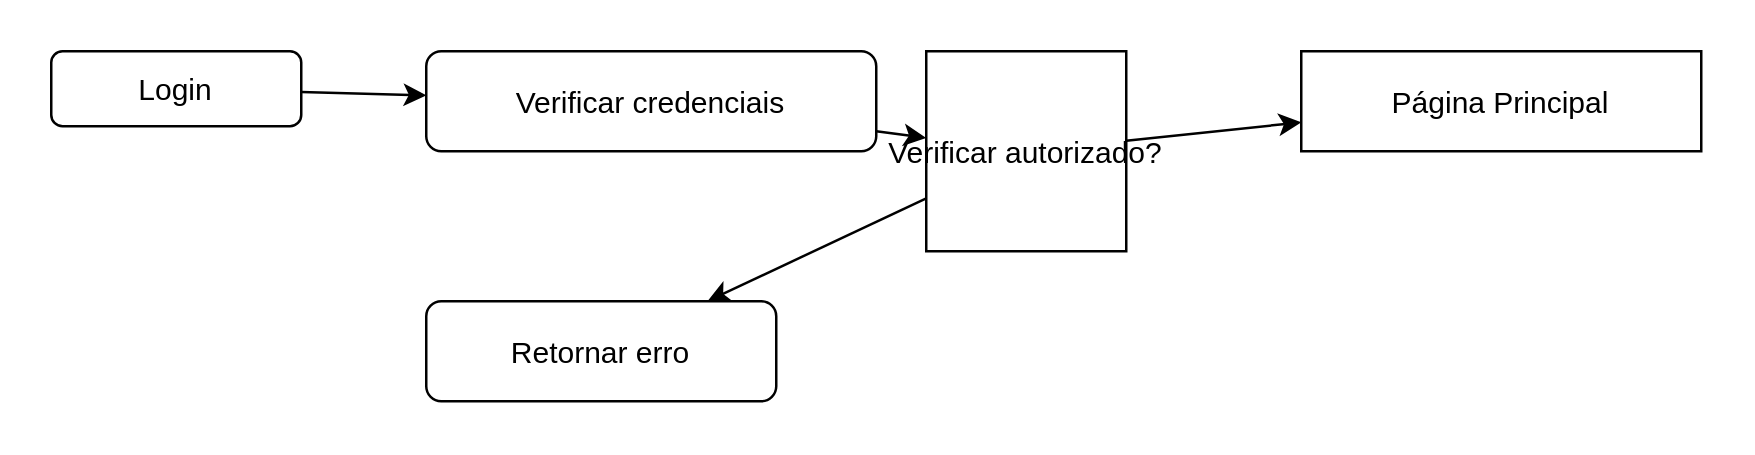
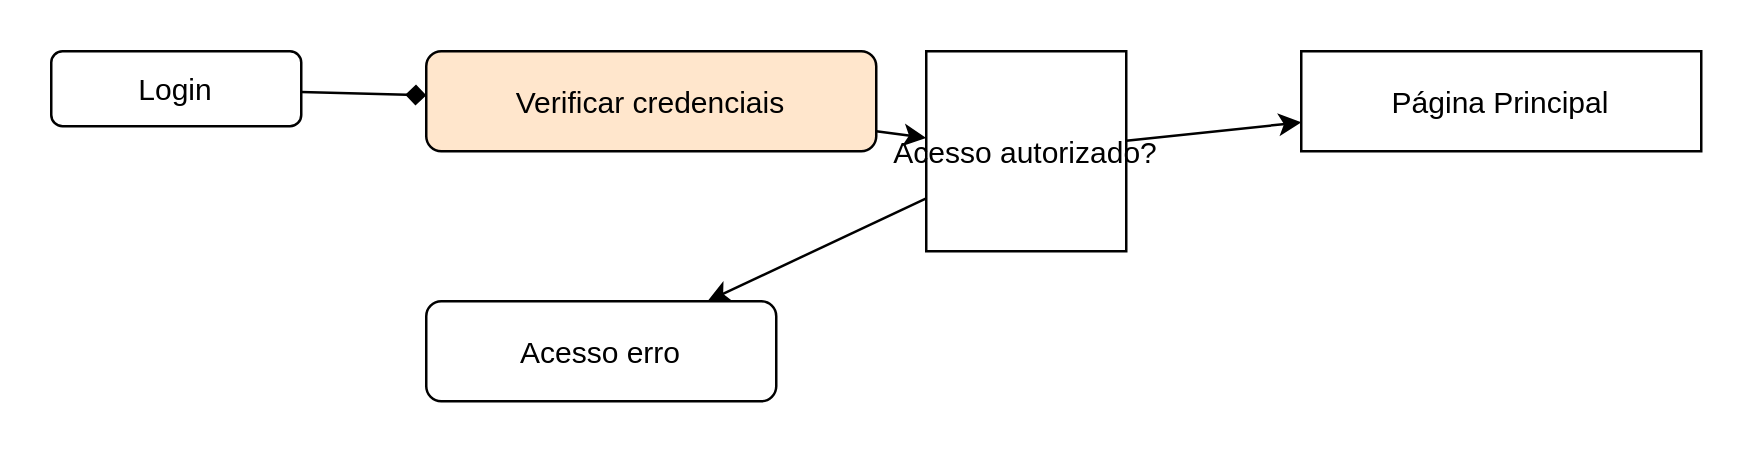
(407, 95) -> (406, 95)
(651, 101) -> (651, 101)
(1025, 153) -> (1025, 153)
(600, 353) -> (600, 353)
